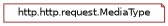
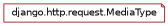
(84, 13) -> (84, 13)
